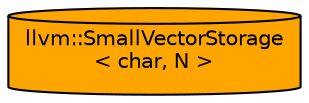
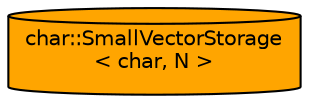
(154, 51) -> (154, 51)
